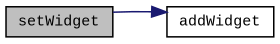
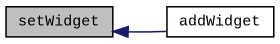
(132, 12) -> (148, 32)
